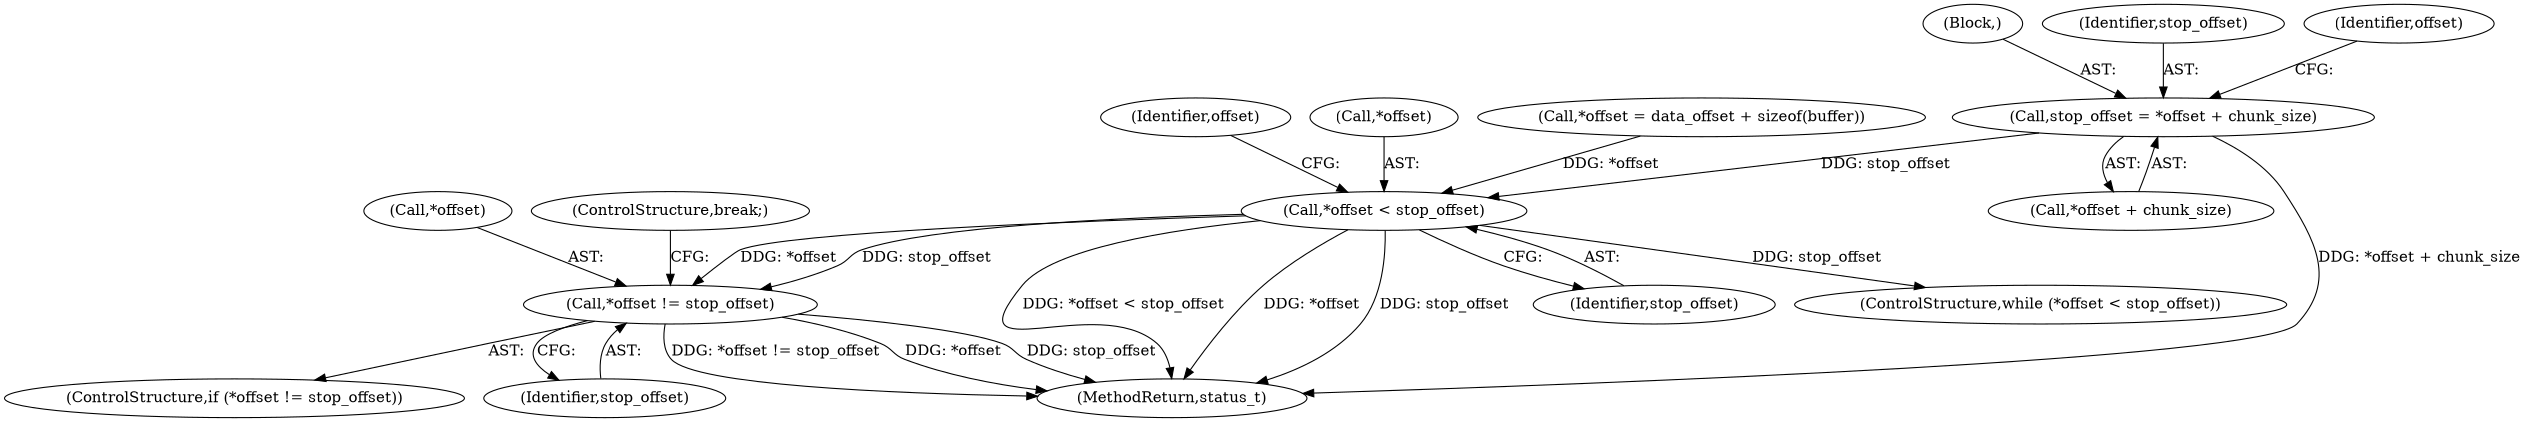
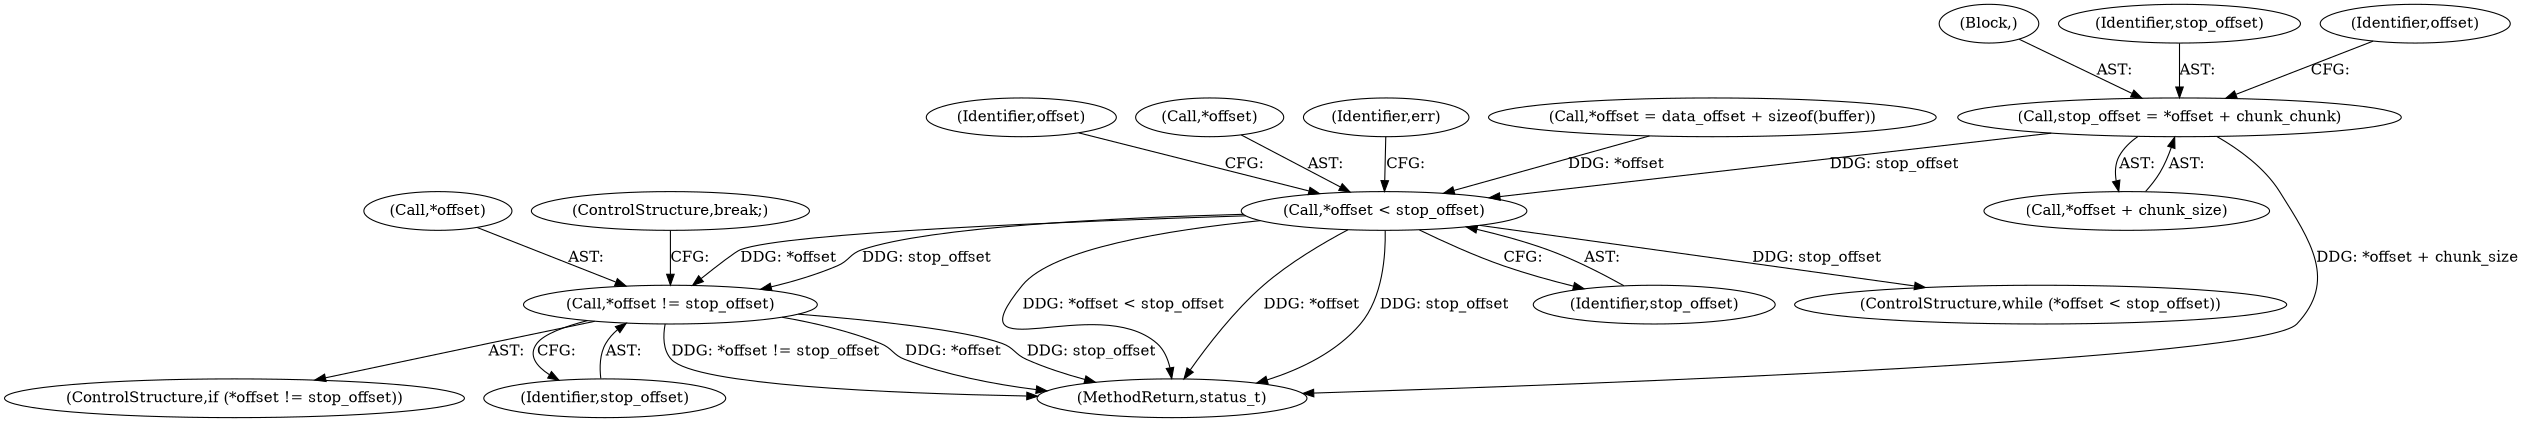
none -> (1386, 117)
(2163, 117) -> (2179, 117)
